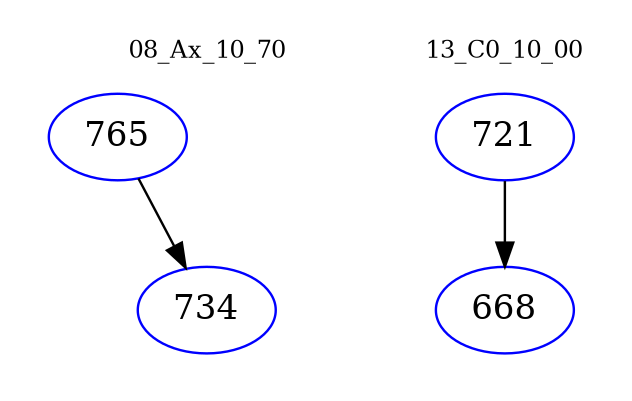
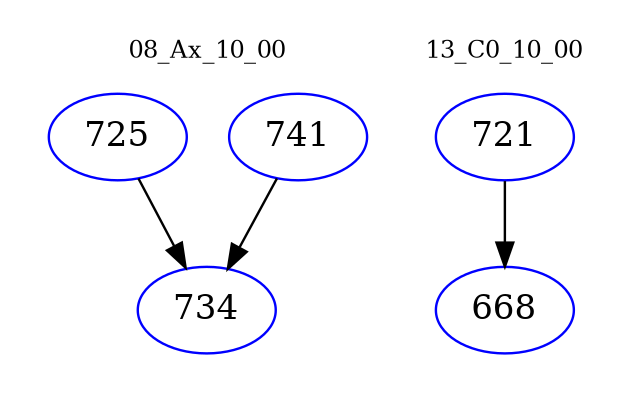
(208, 52) -> (208, 52)
(118, 137) -> (118, 137)
none -> (298, 137)
